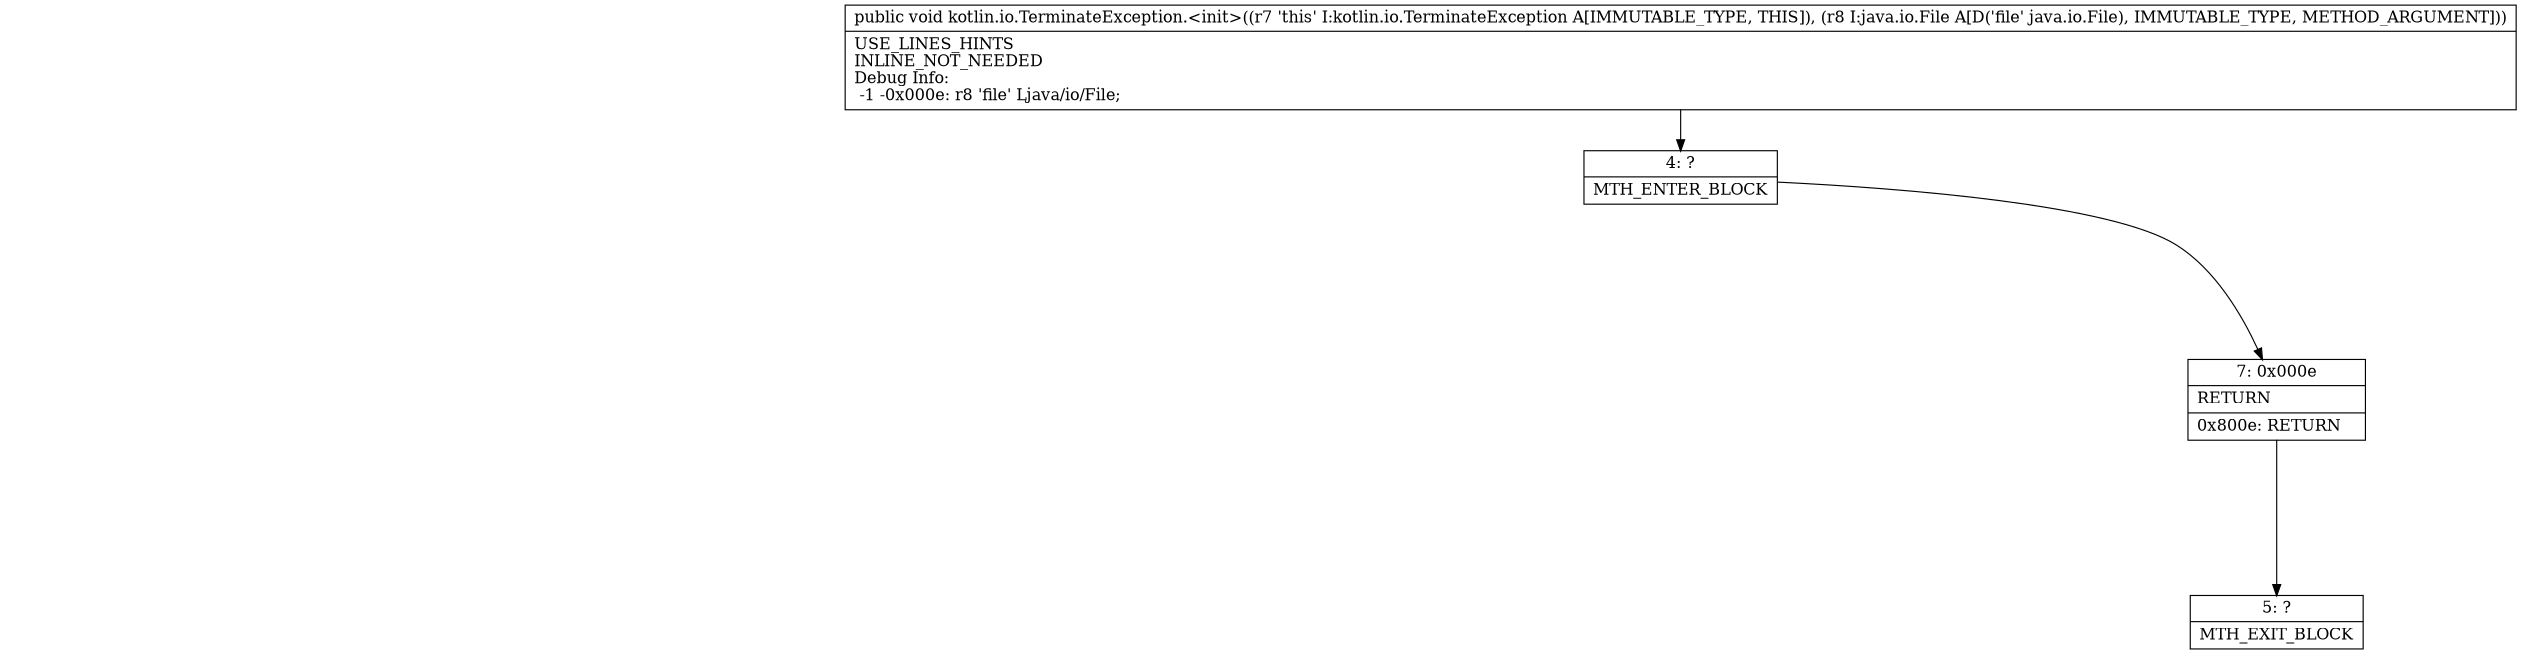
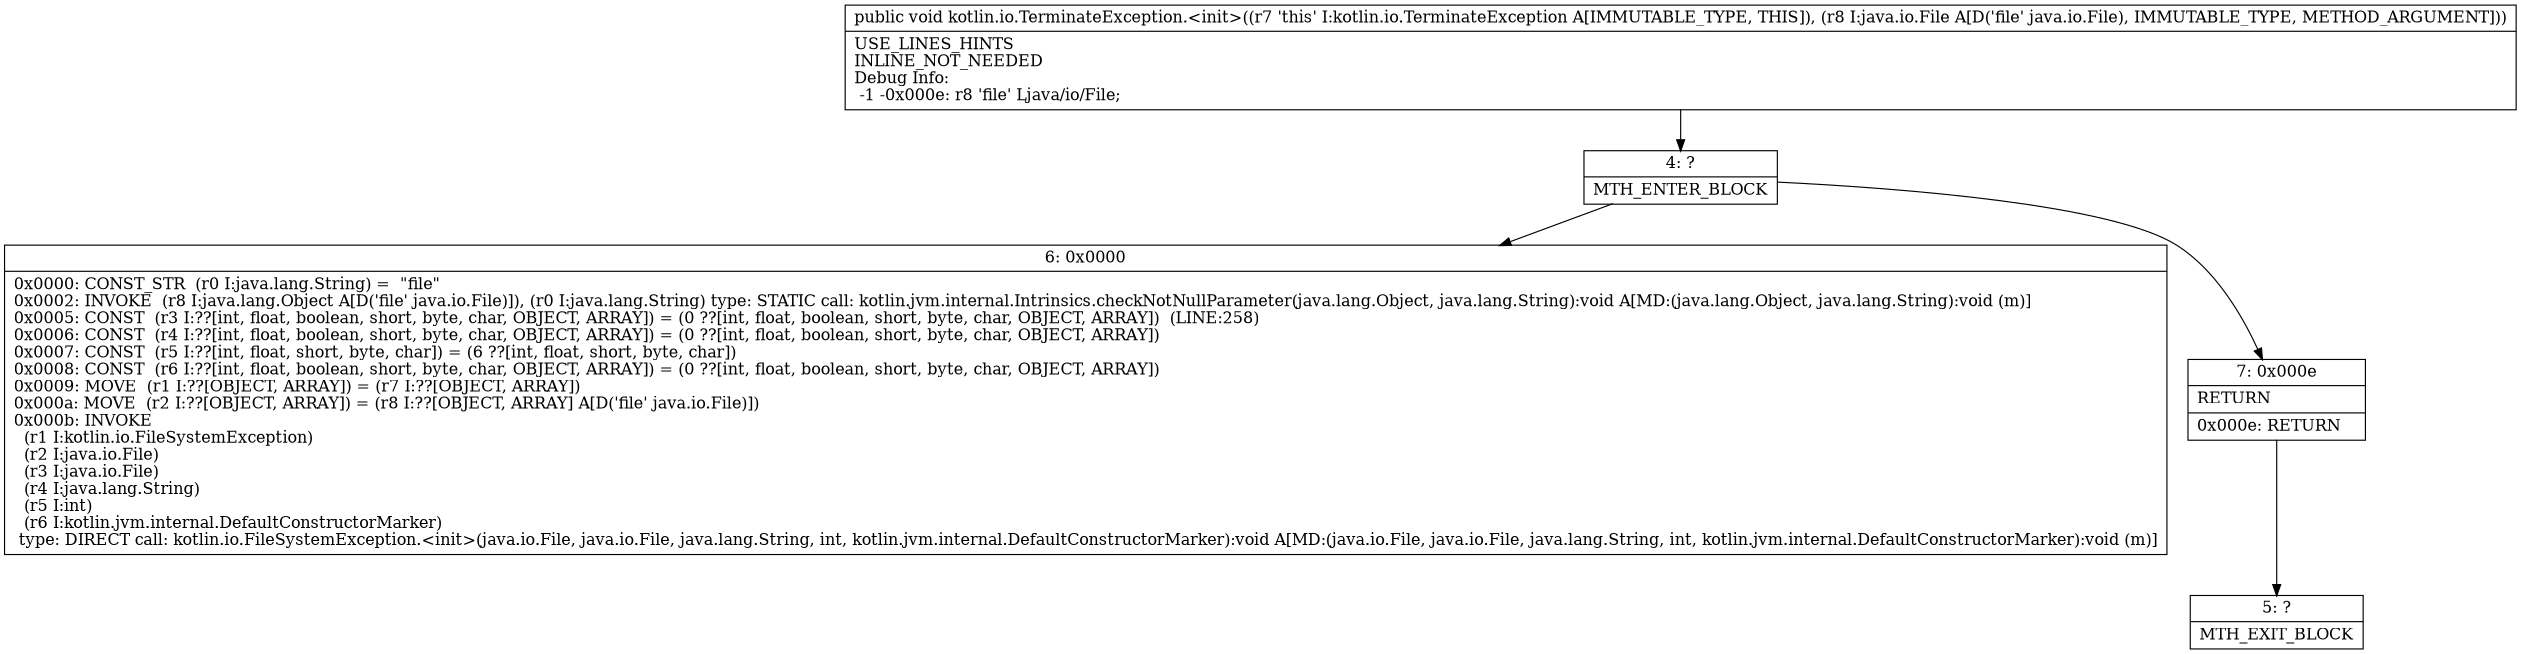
none -> (1086, 400)
(2277, 426) -> (2277, 426)
